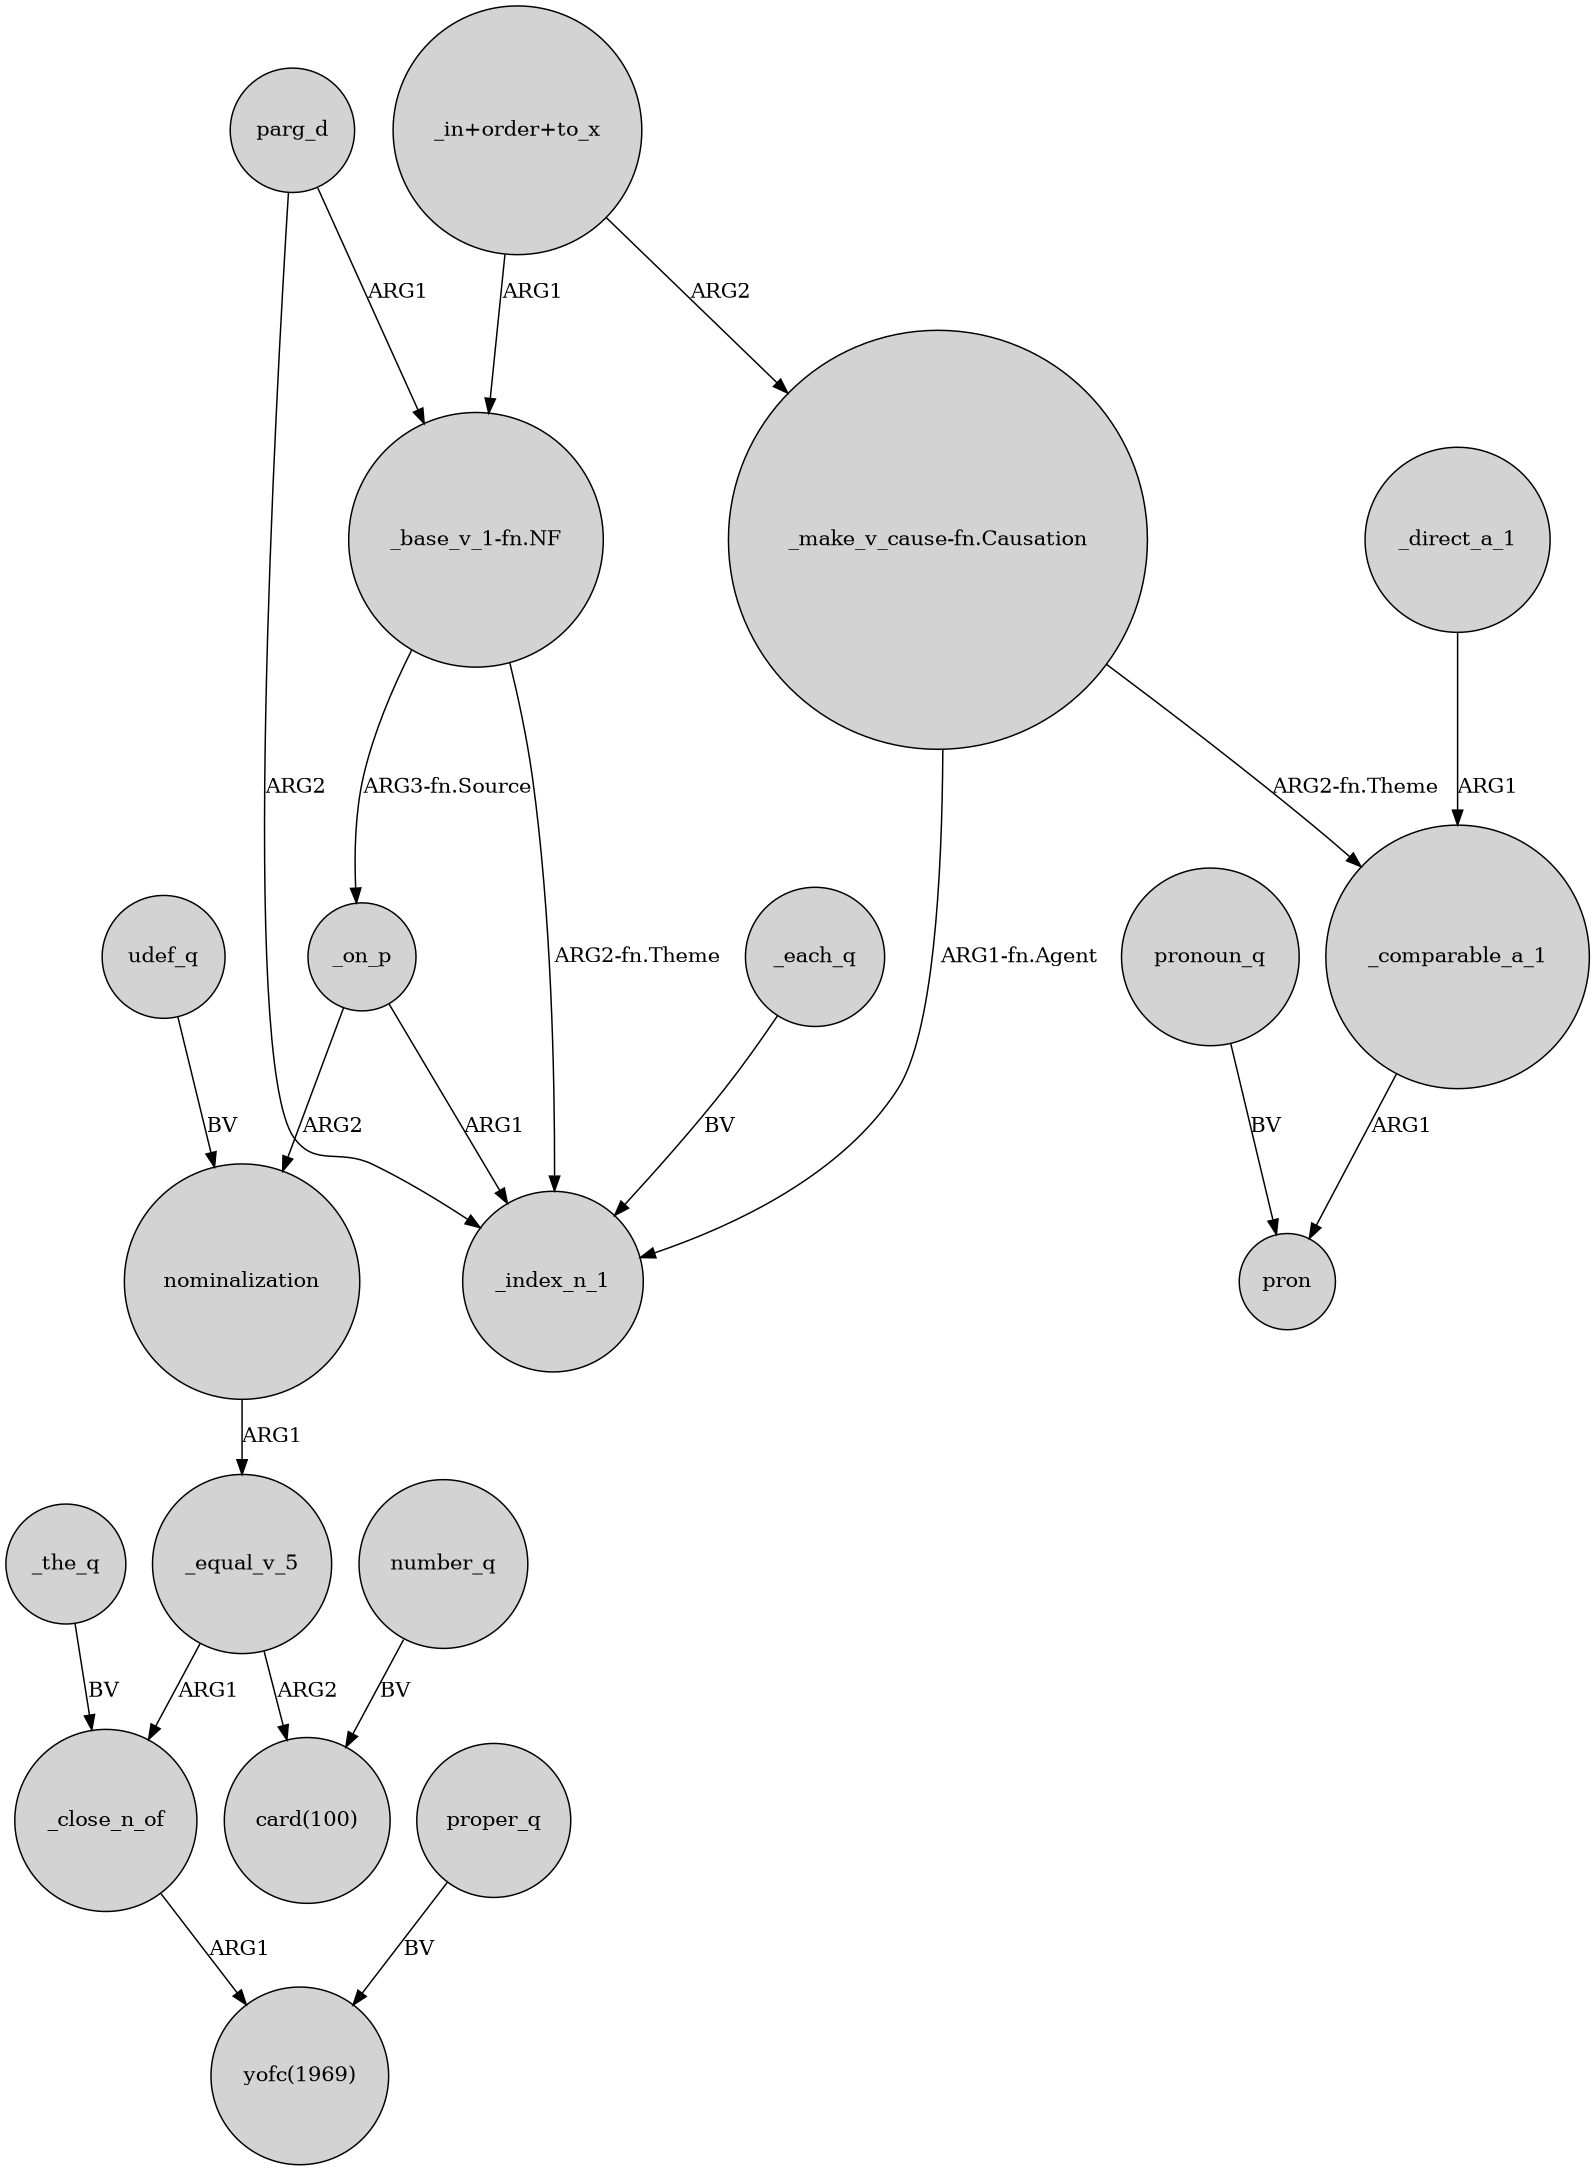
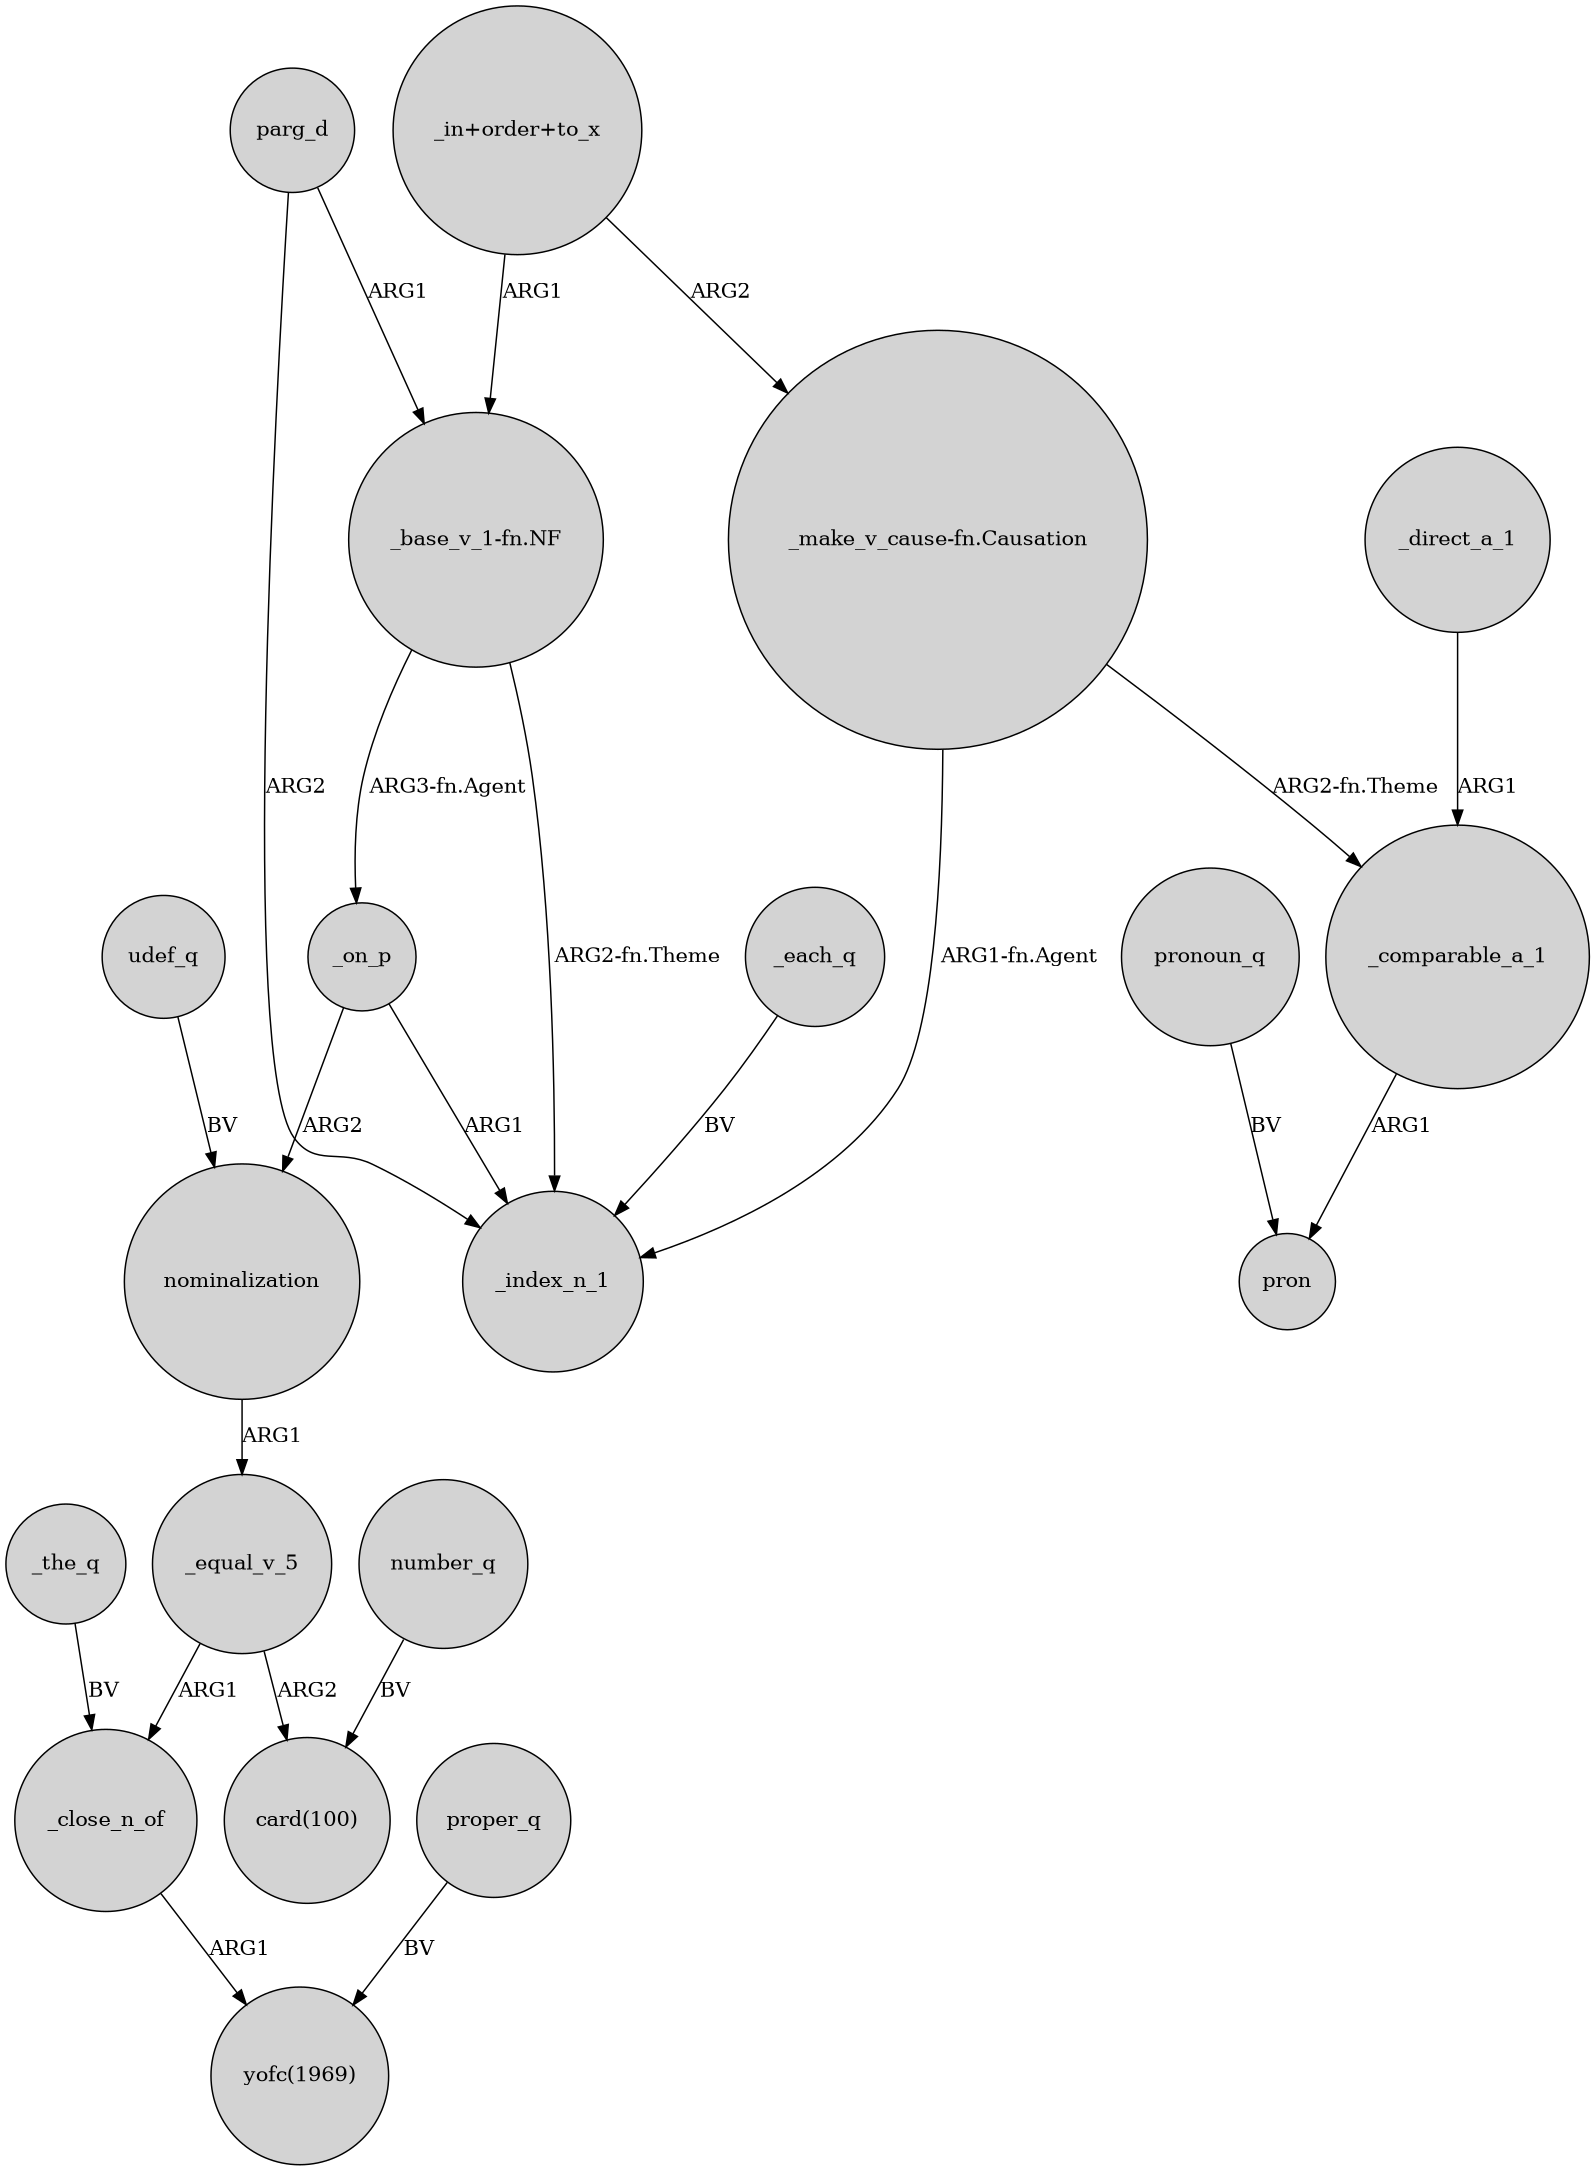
(448, 787) -> (448, 787)
